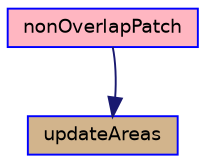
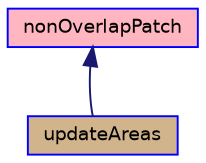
(116, 72) -> (90, 91)
